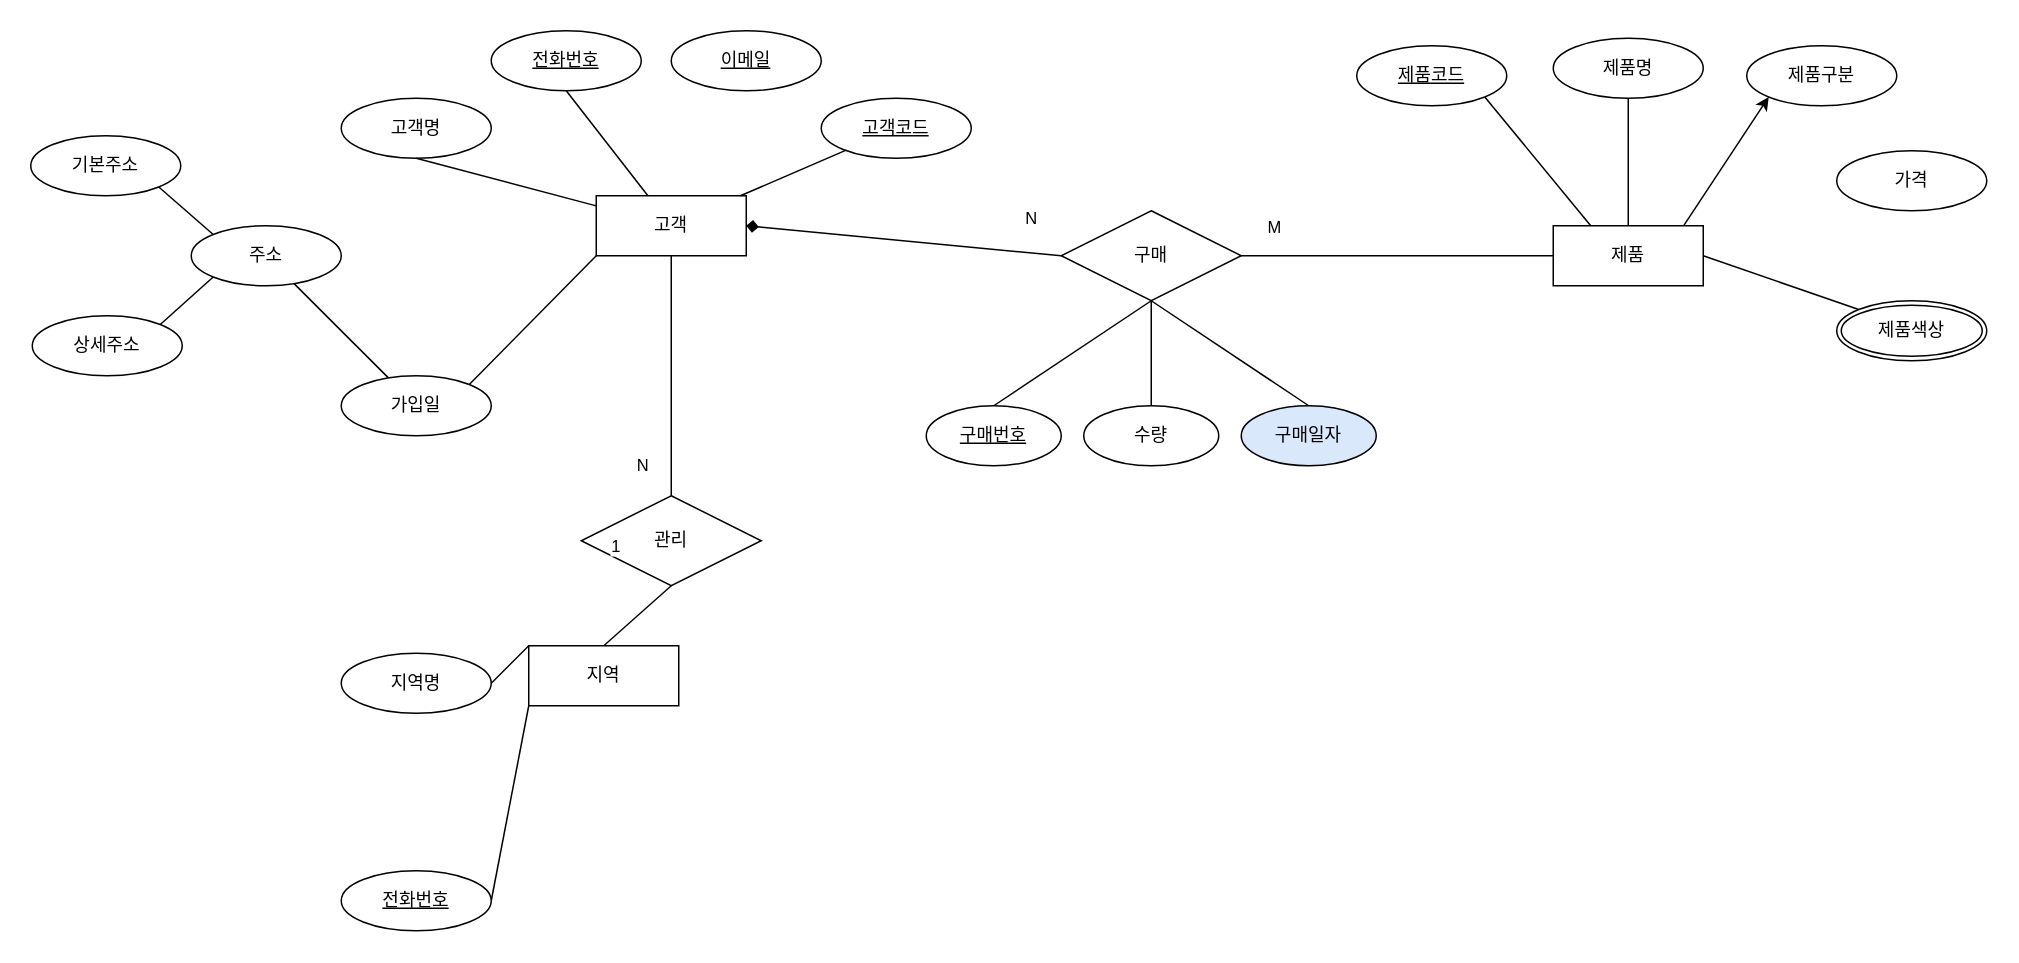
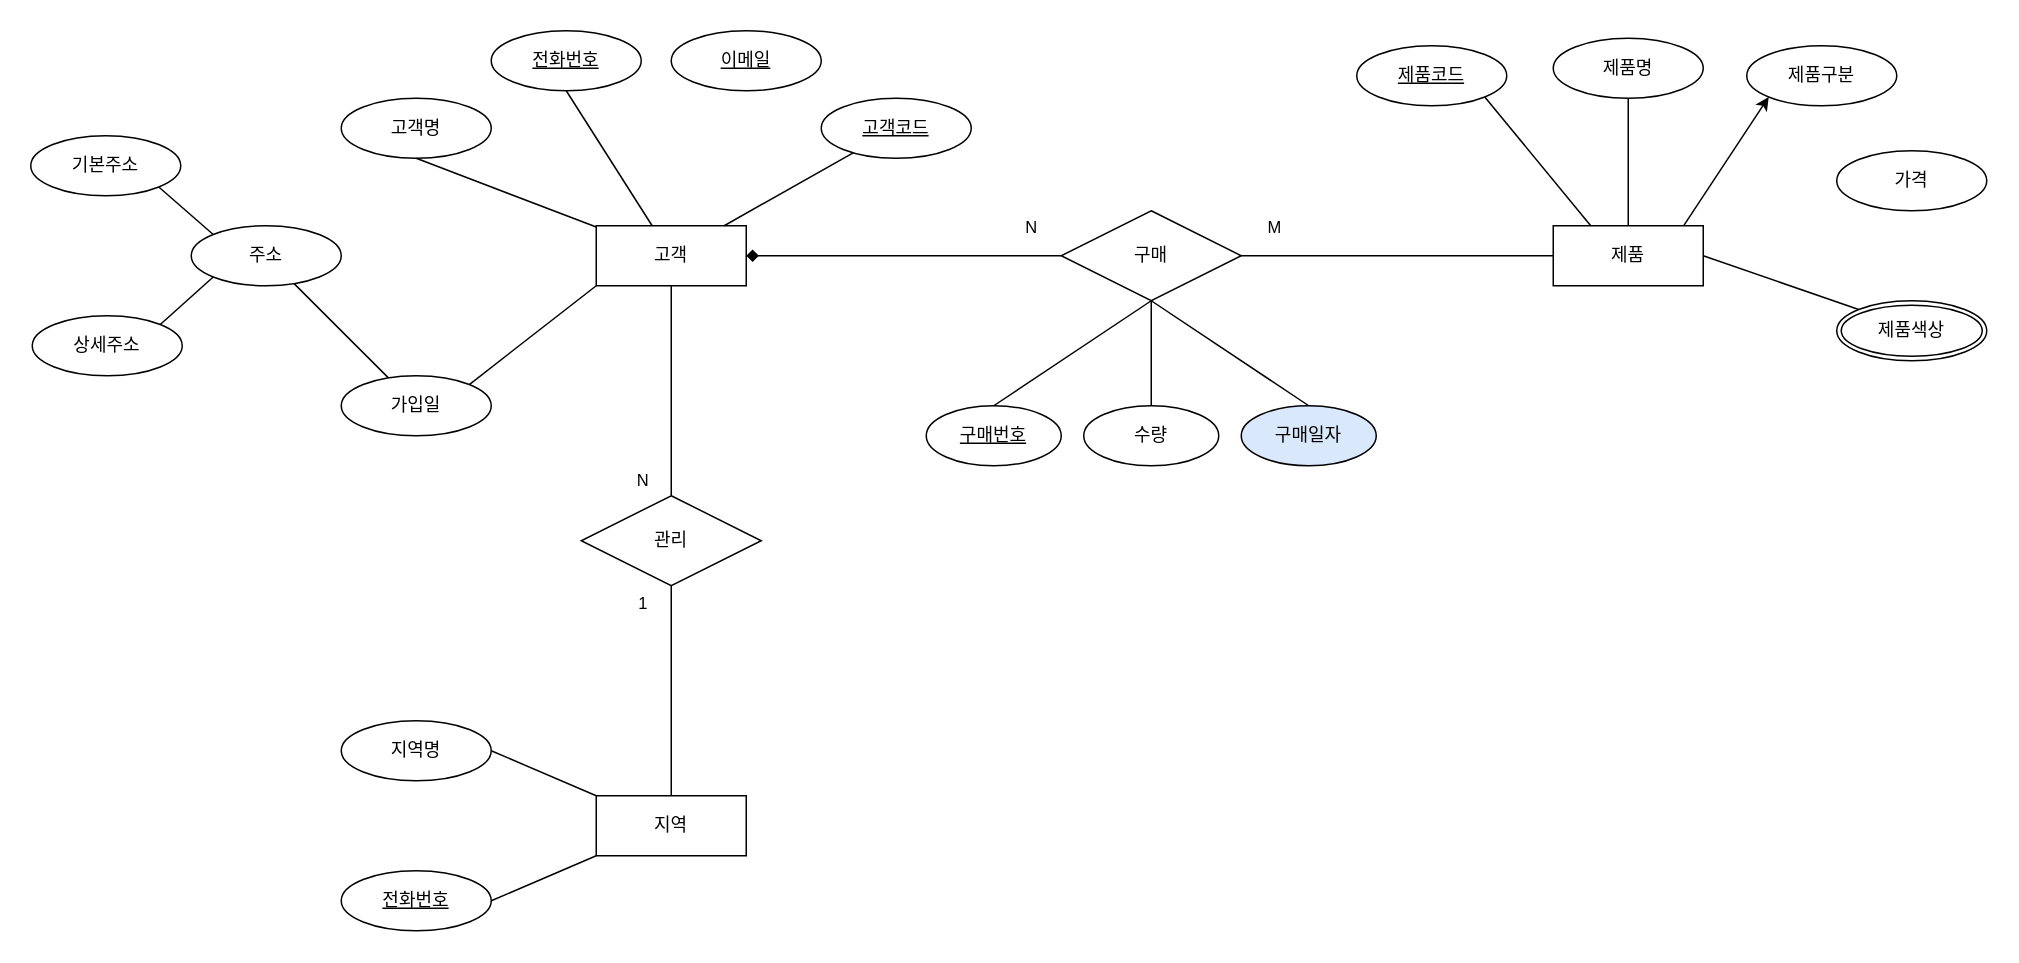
(671, 226) -> (671, 256)
(604, 676) -> (671, 826)
(416, 683) -> (416, 751)
